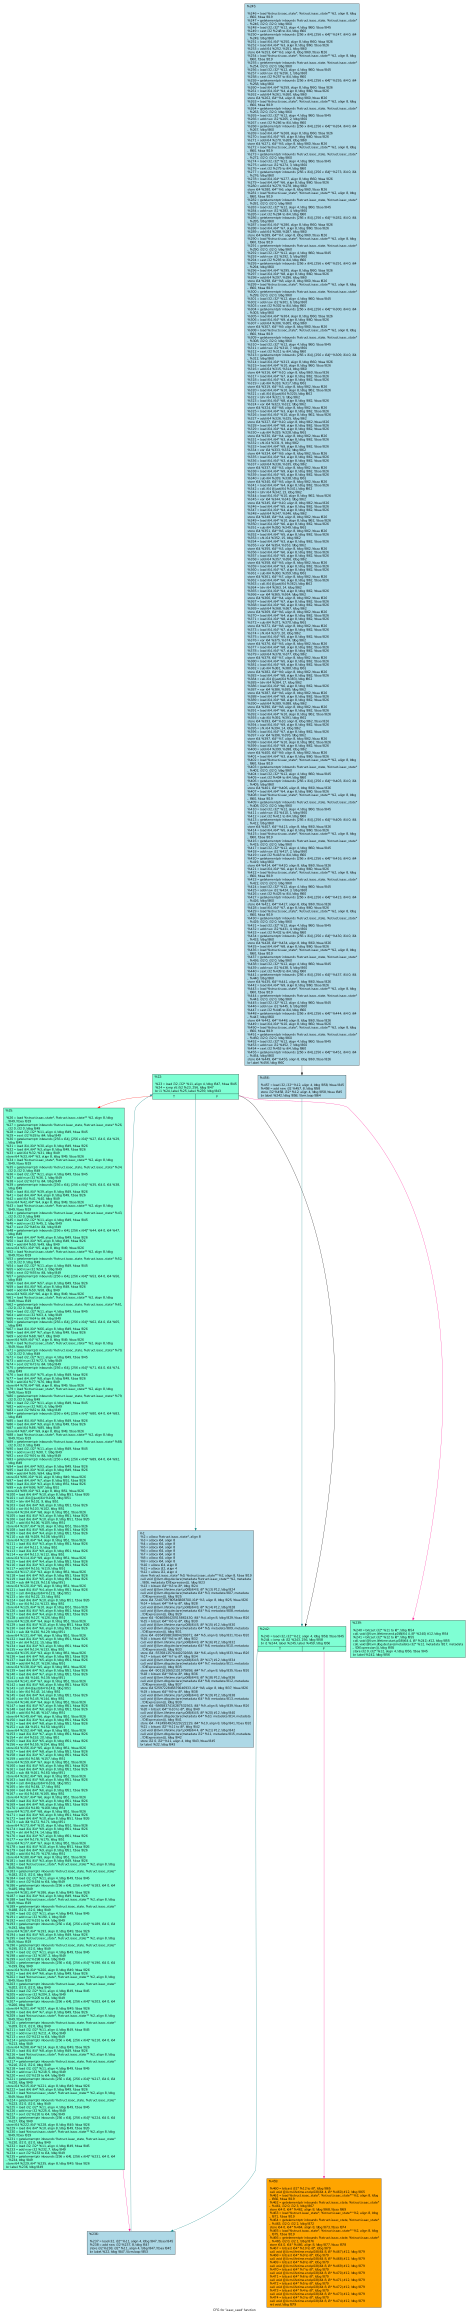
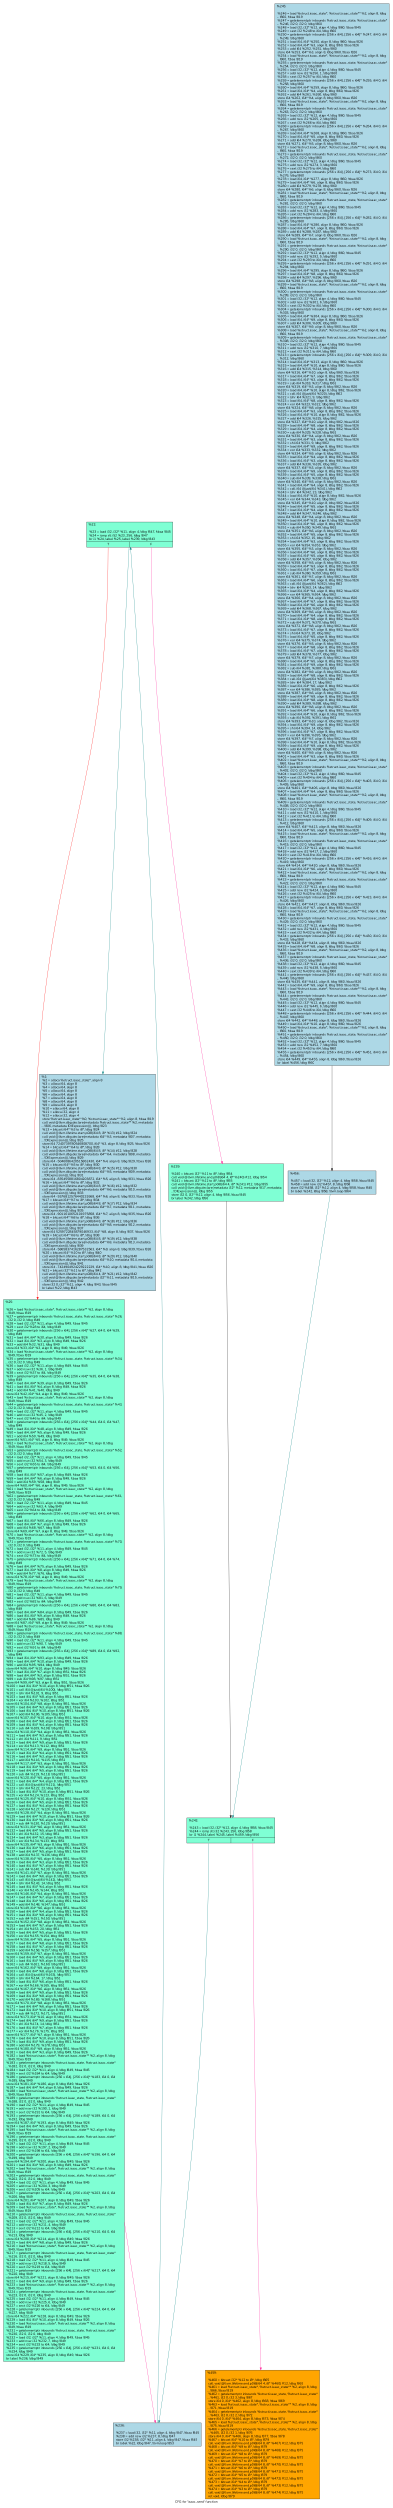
(333, 1349) -> (229, 1508)
